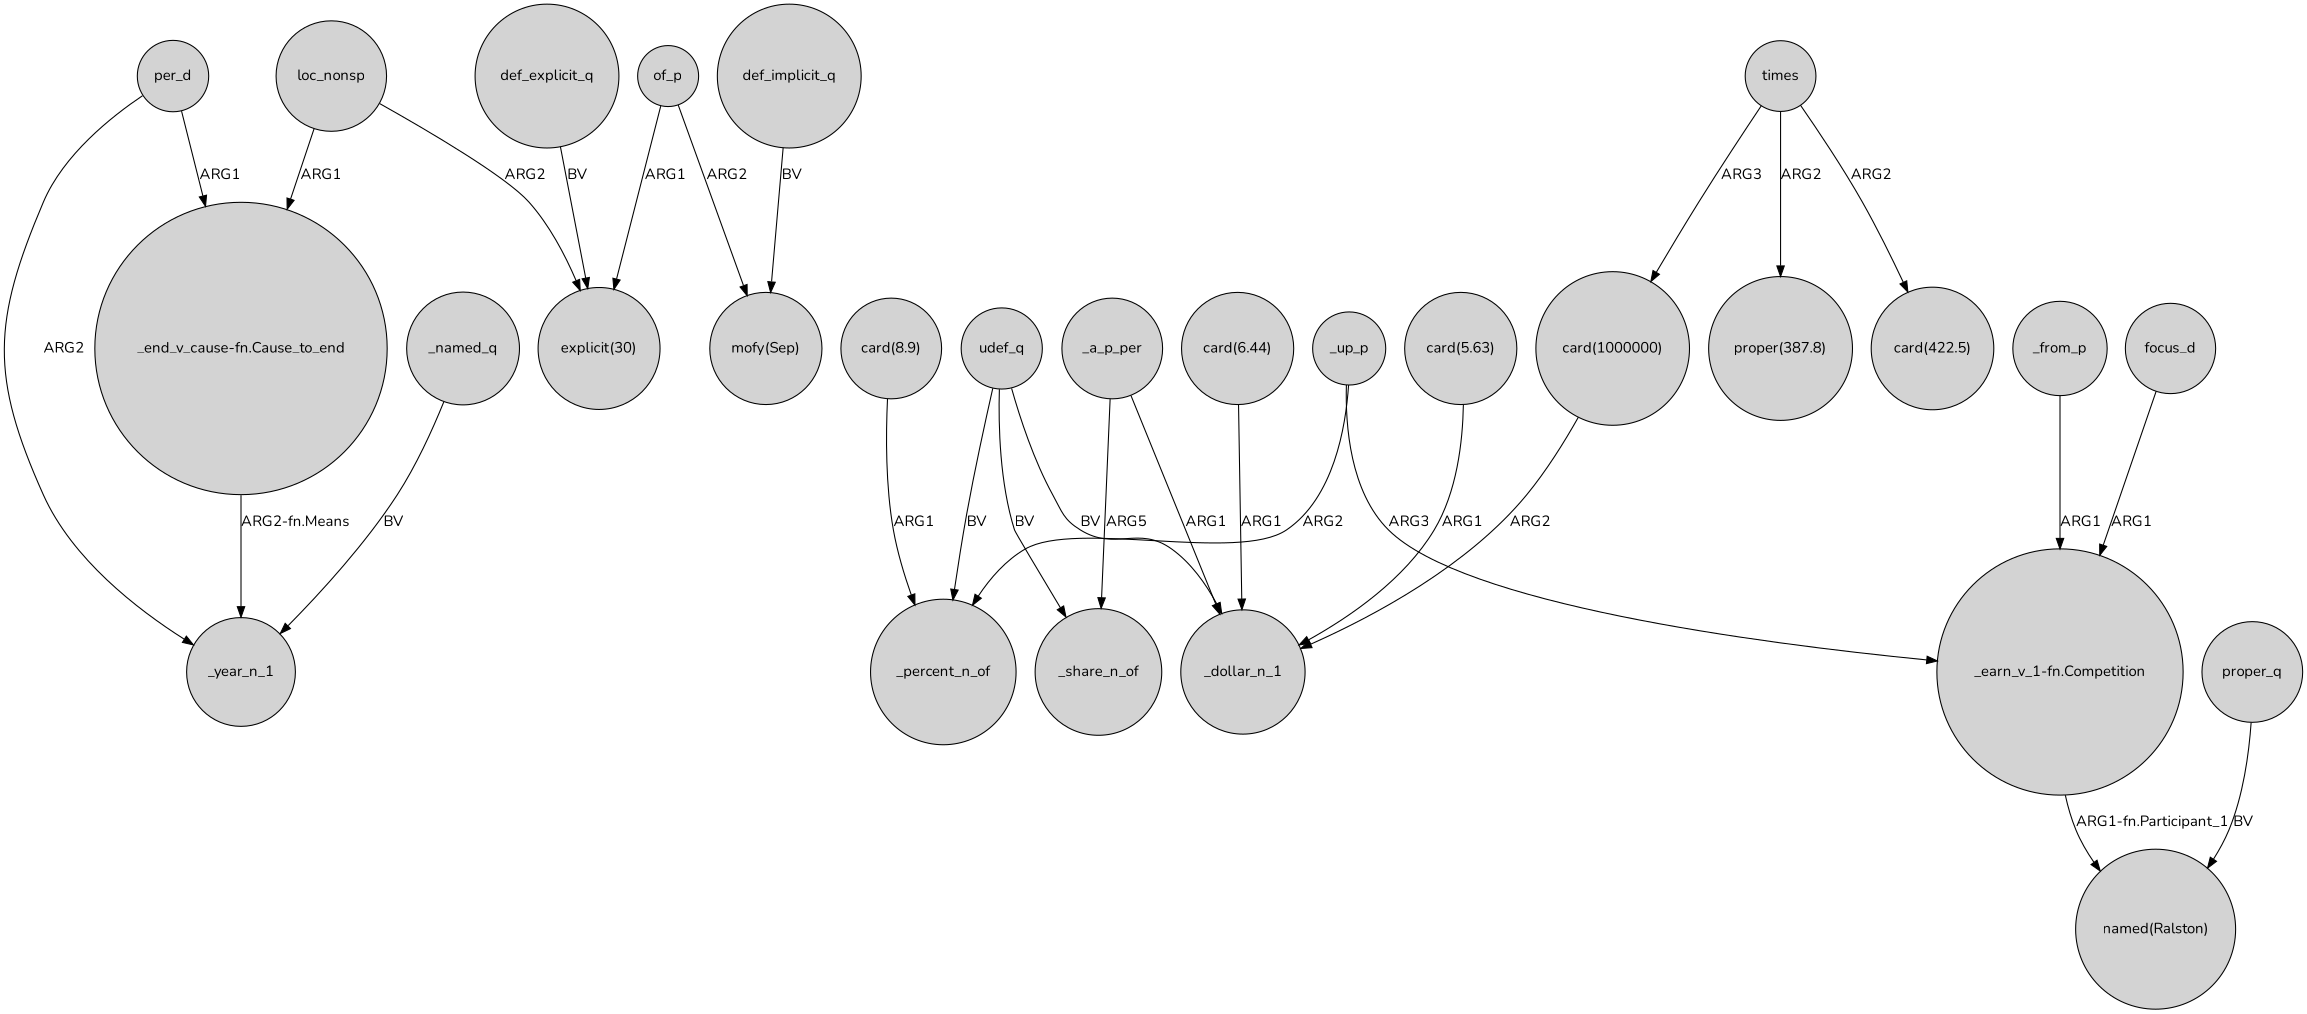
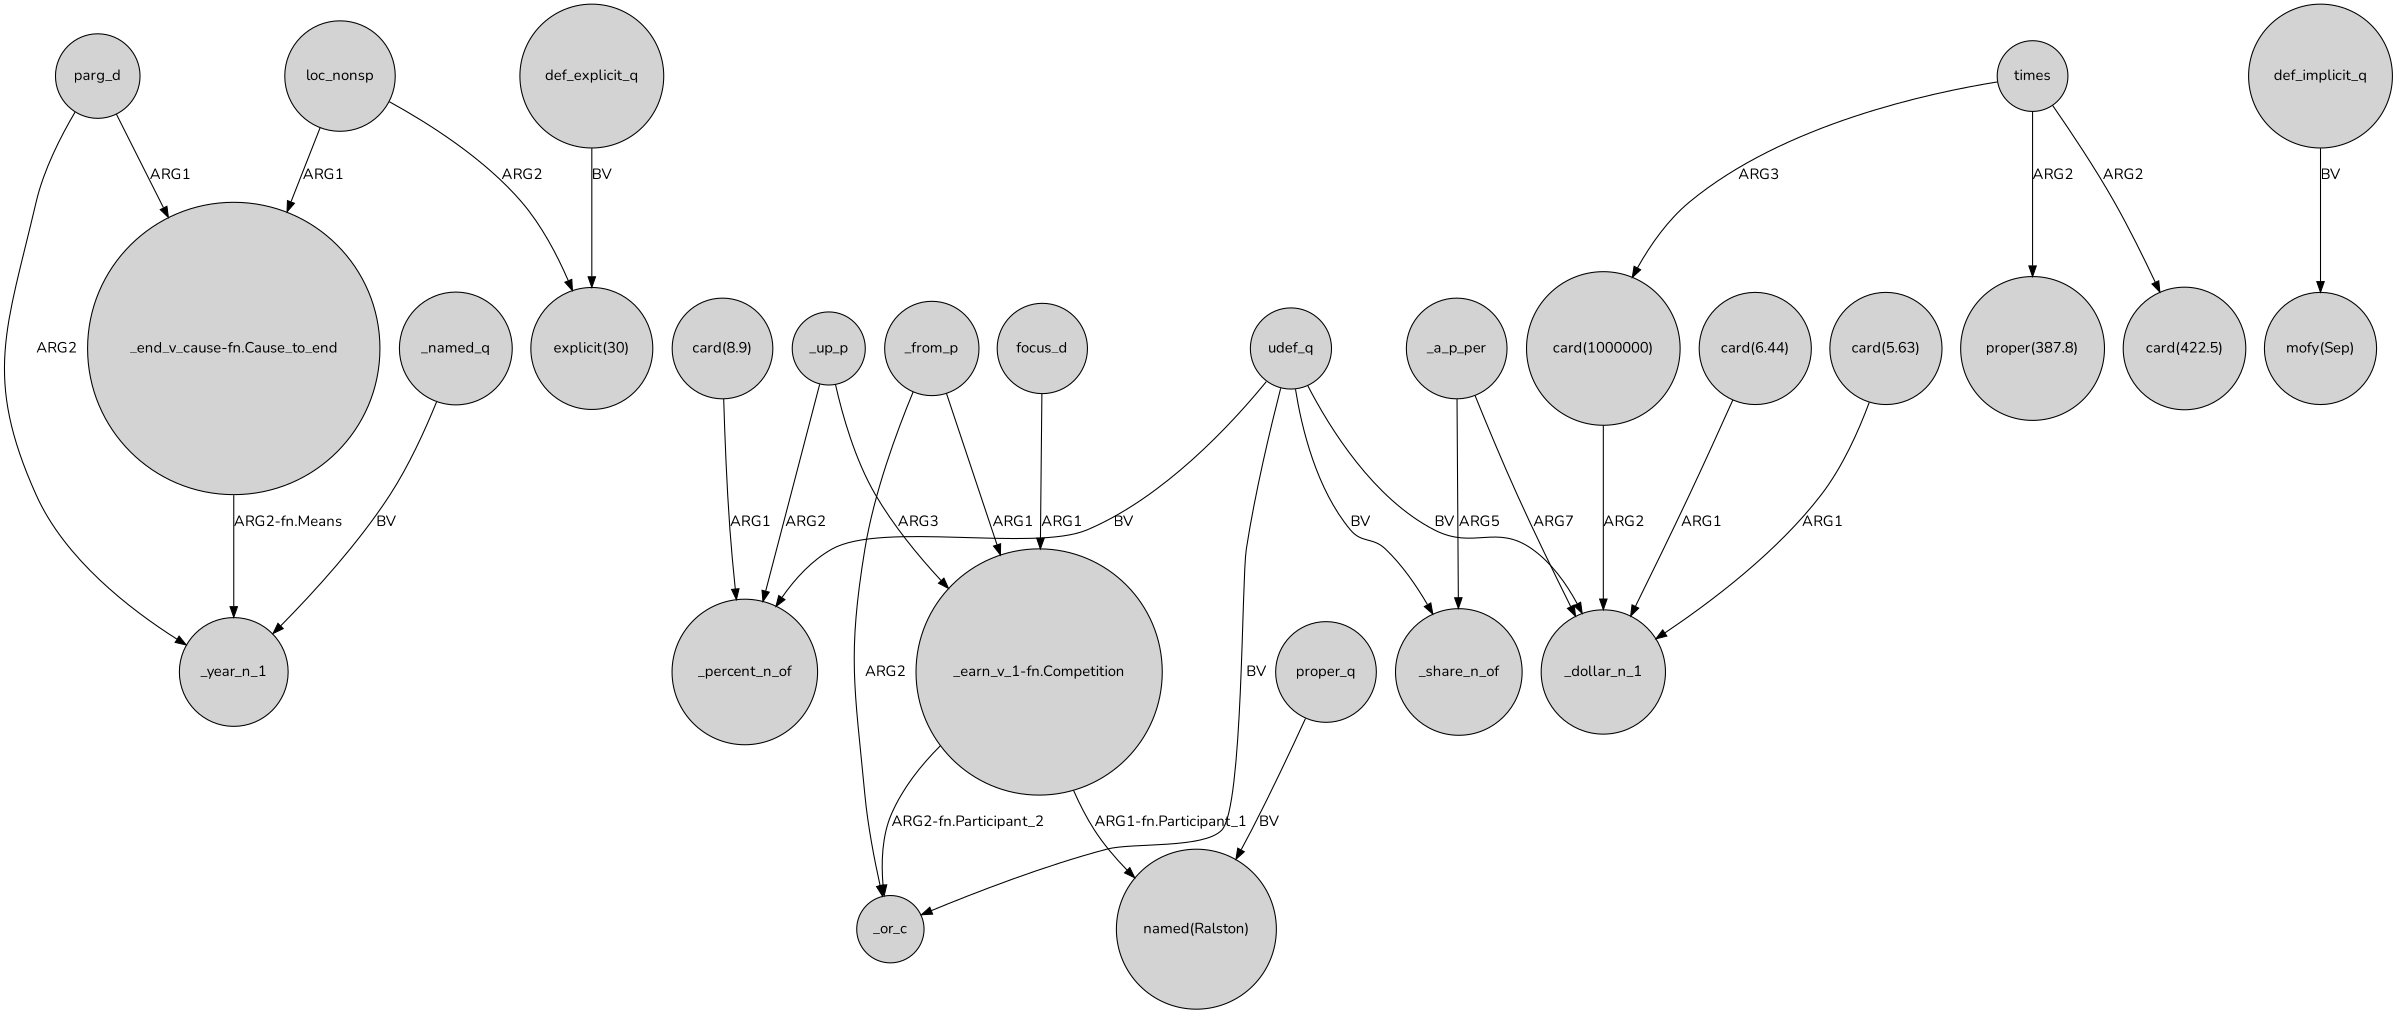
(173, 76) -> (98, 76)
(668, 76) -> none
(1206, 522) -> (1554, 522)
none -> (890, 929)
